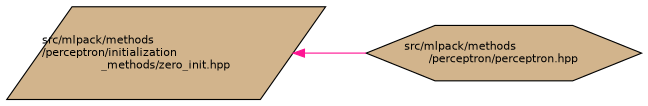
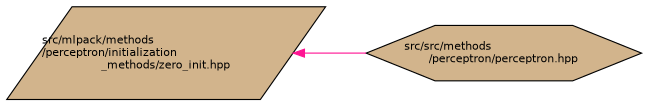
(504, 53) -> (504, 53)
